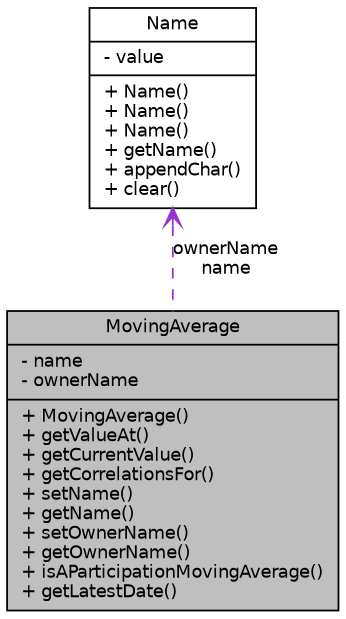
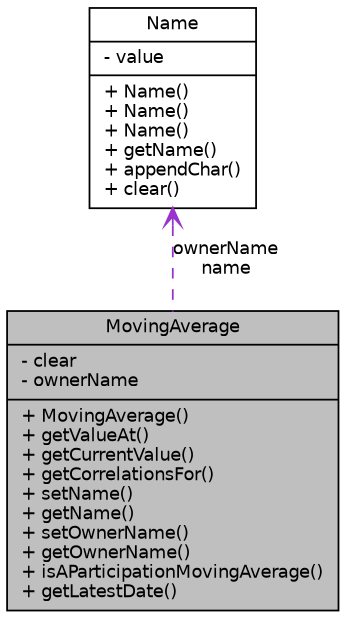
(52, 362) -> (49, 362)
